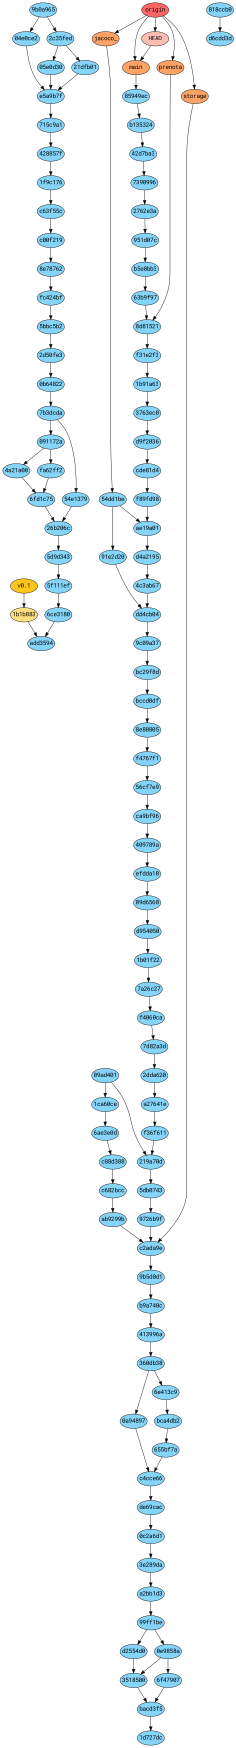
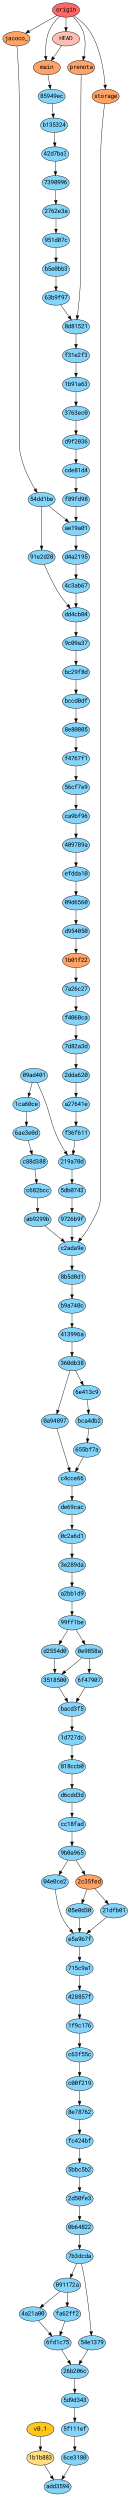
(60, 39) -> (89, 1882)
(148, 960) -> (76, 960)
(151, 1277) -> (72, 1277)
(151, 1594) -> (72, 1594)
none -> (72, 1750)
none -> (72, 1824)
